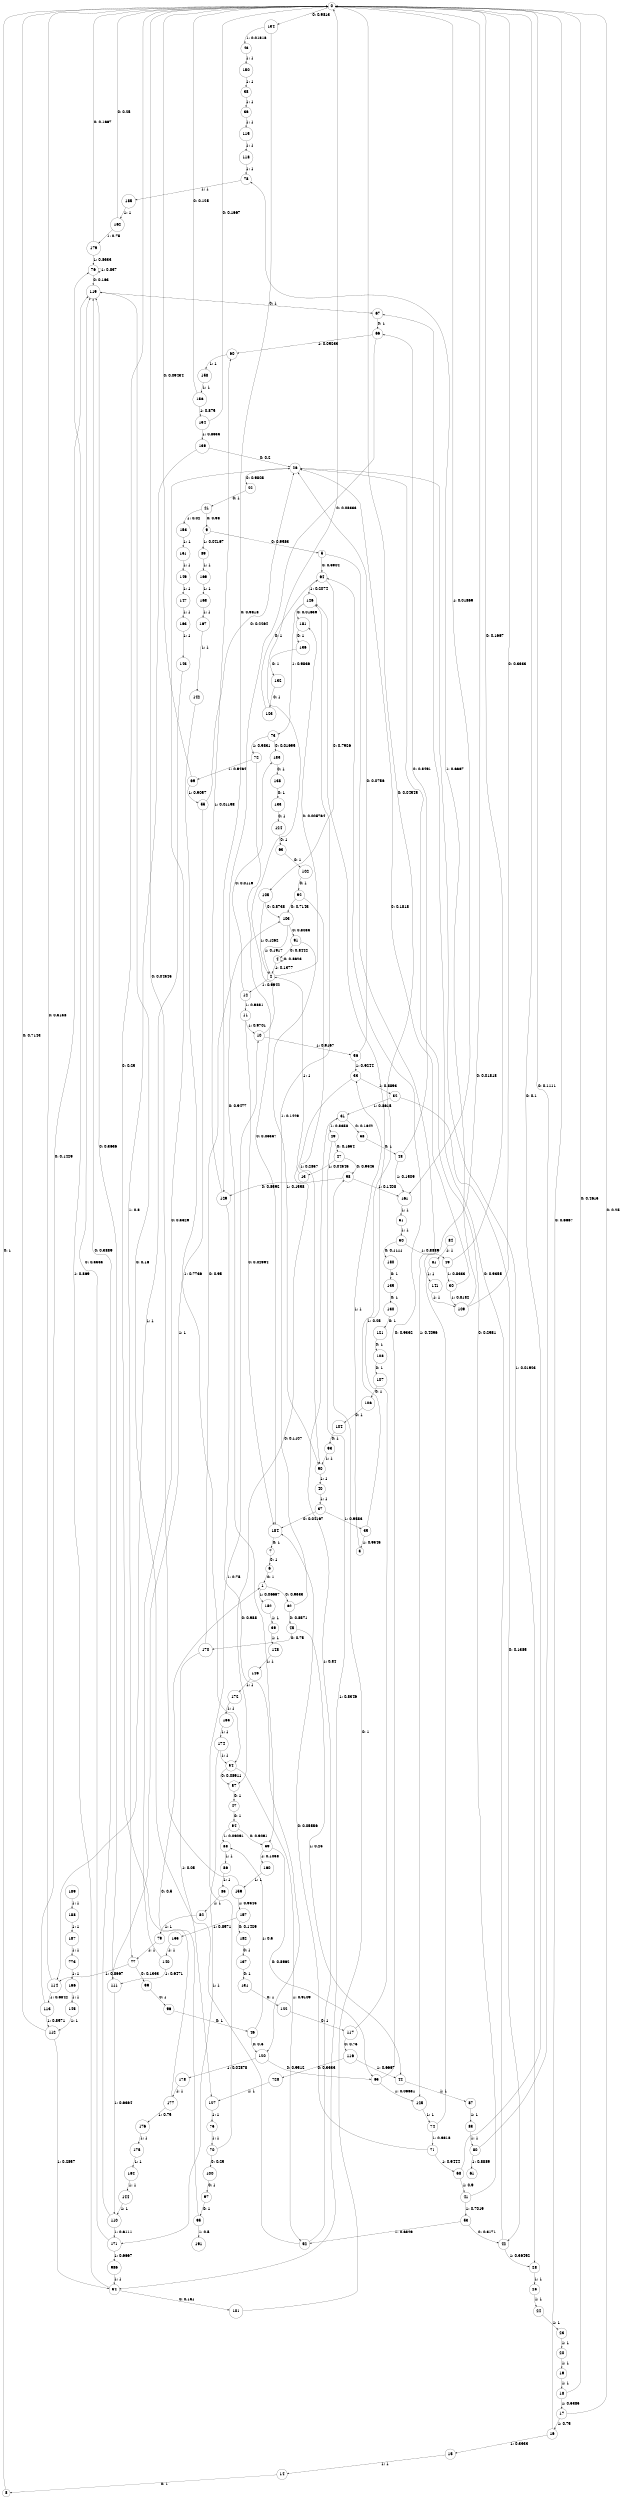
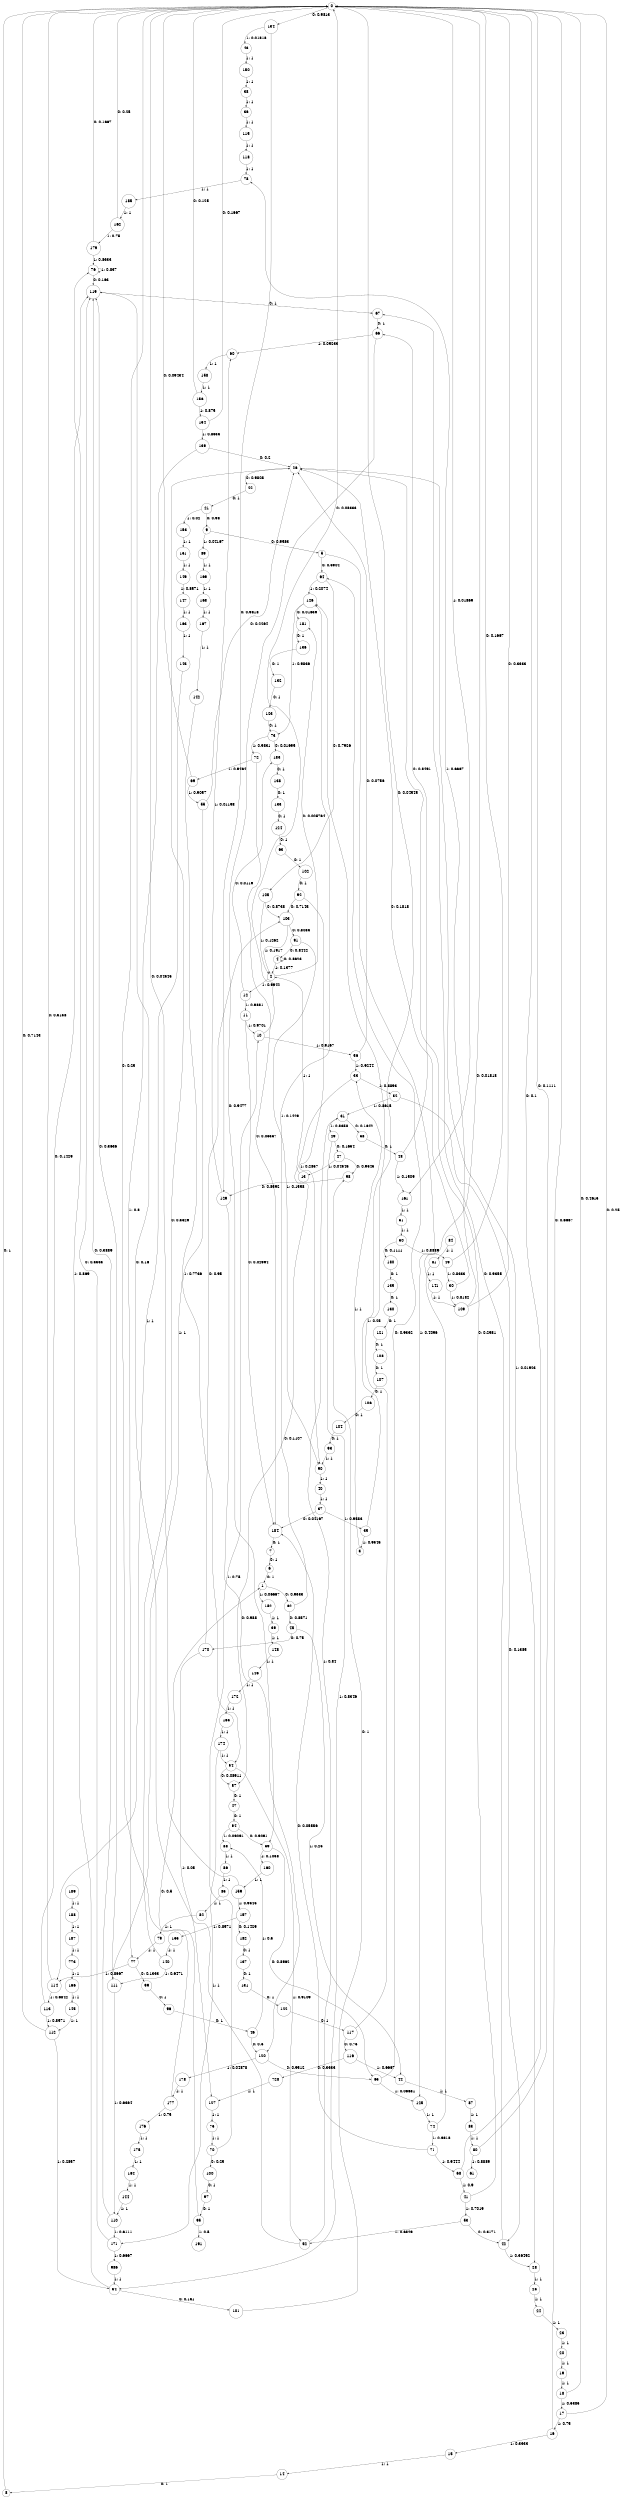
(191, 589) -> (191, 589)
(273, 638) -> (269, 726)
(375, 1187) -> none
